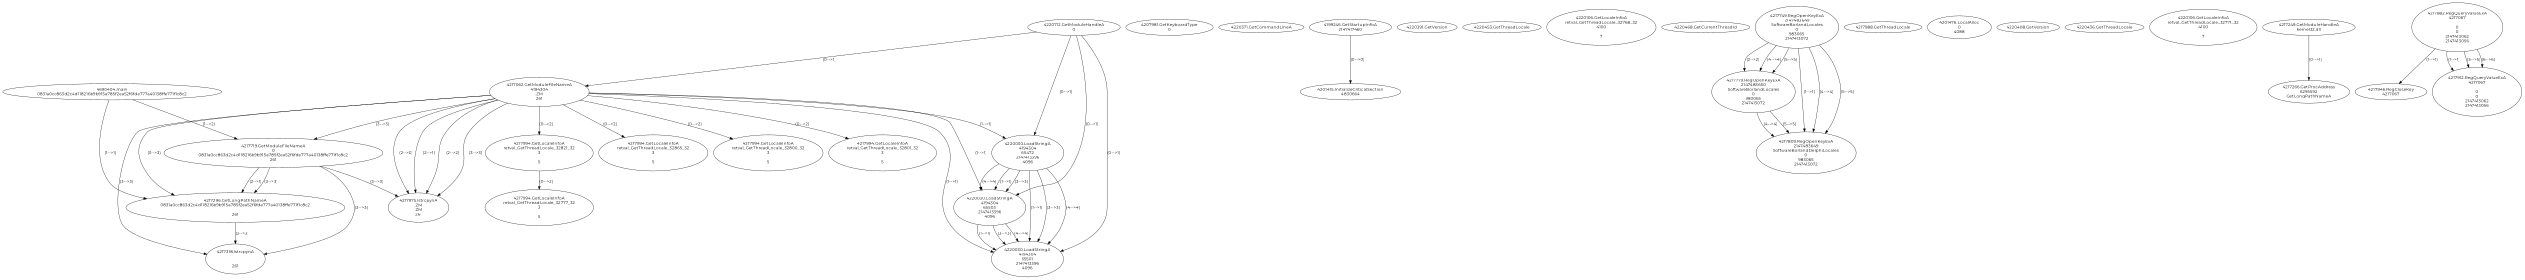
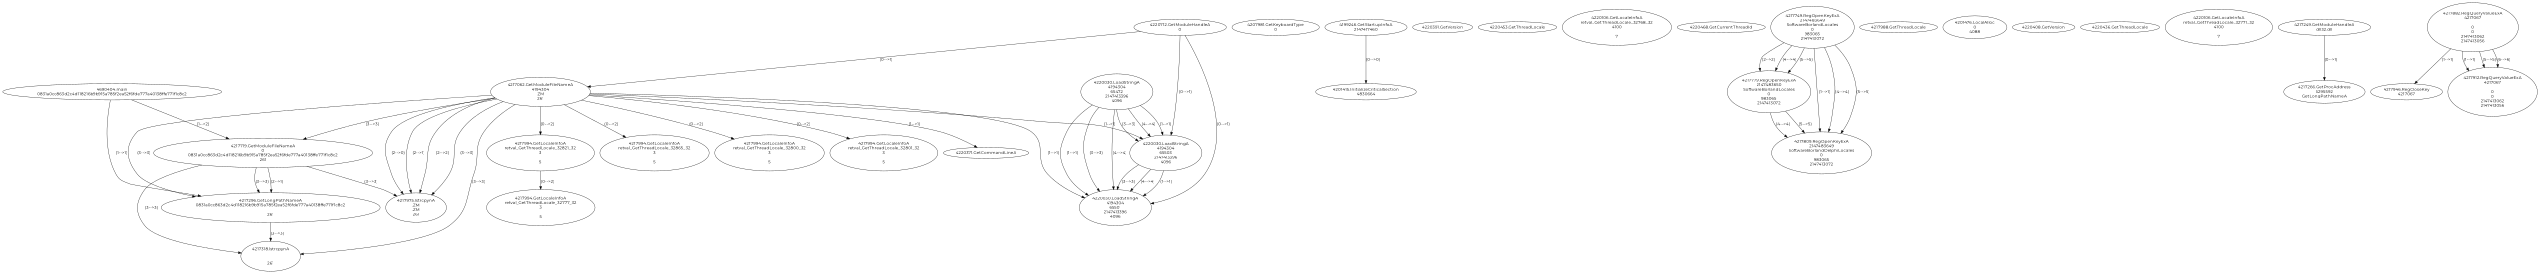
(2309, 27) -> (2324, 27)
(1053, 84) -> none
(798, 102) -> (784, 110)
